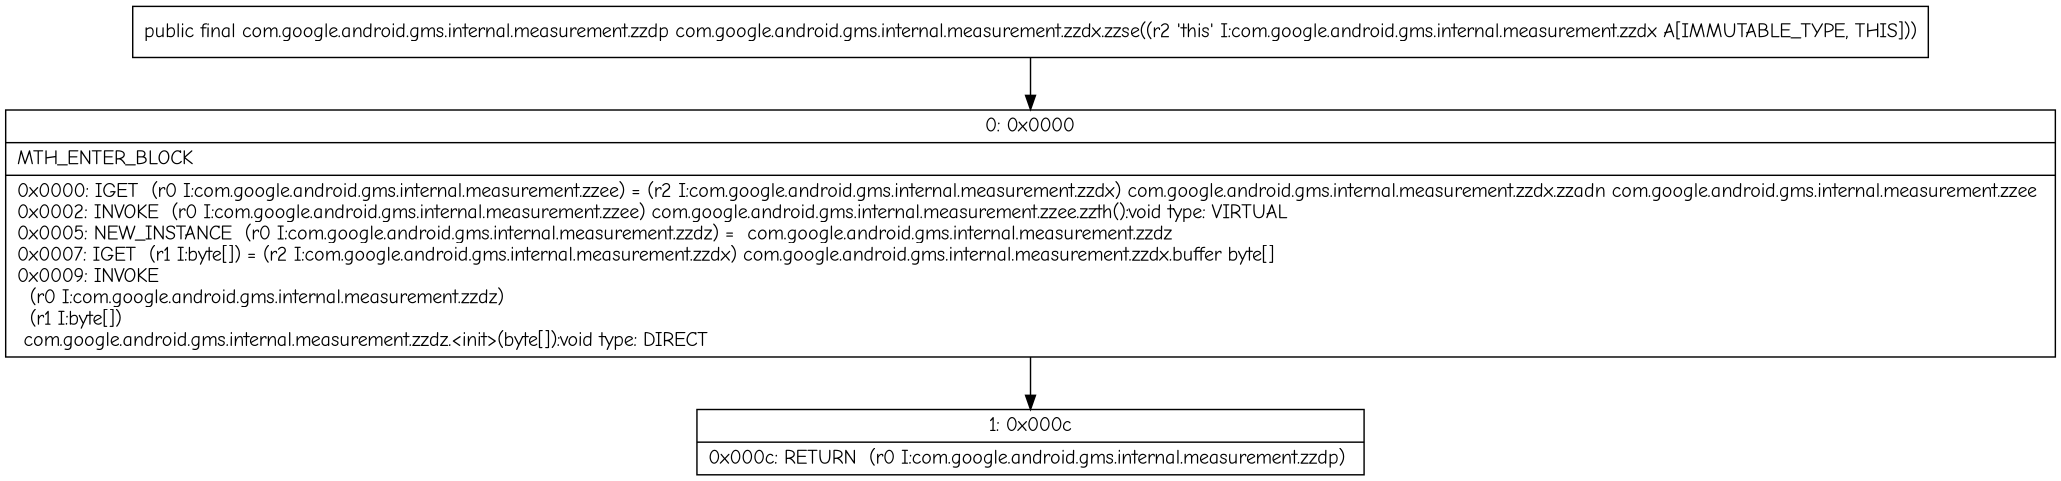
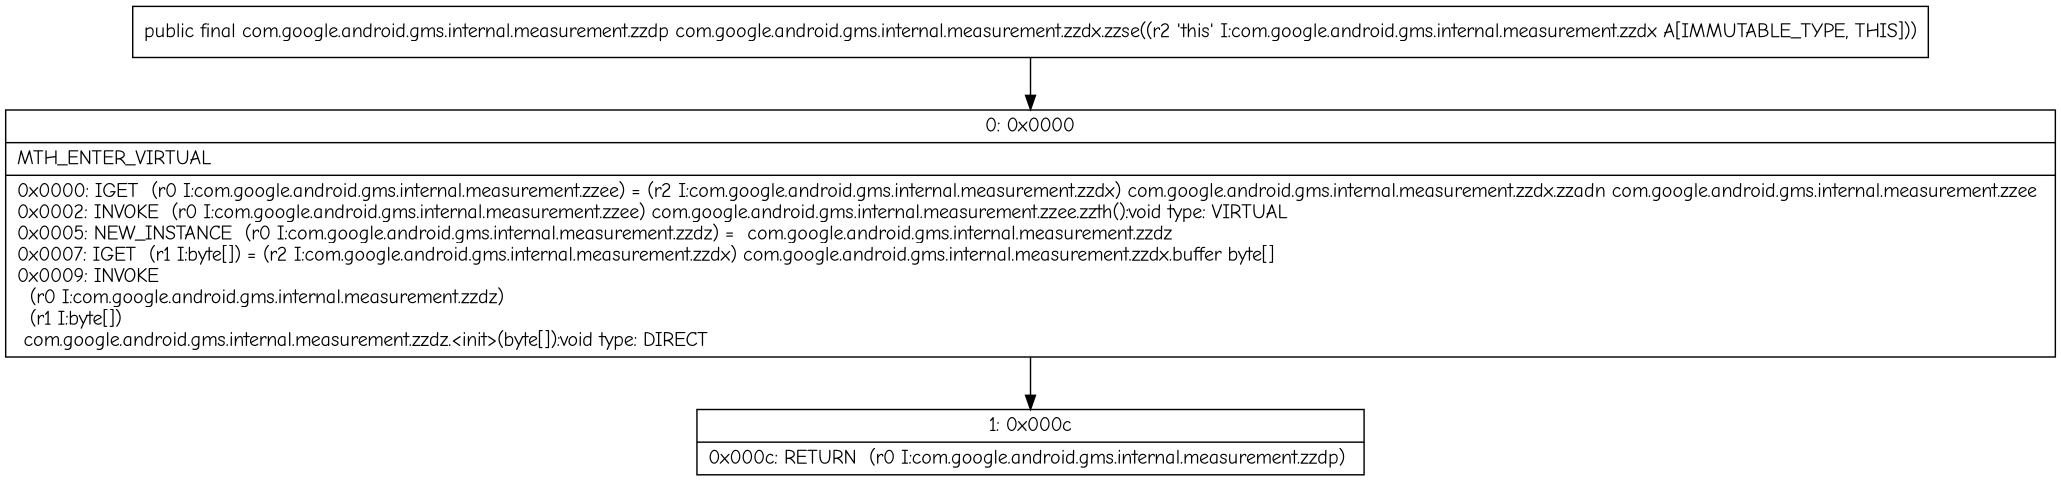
(105, 158) -> (114, 158)
